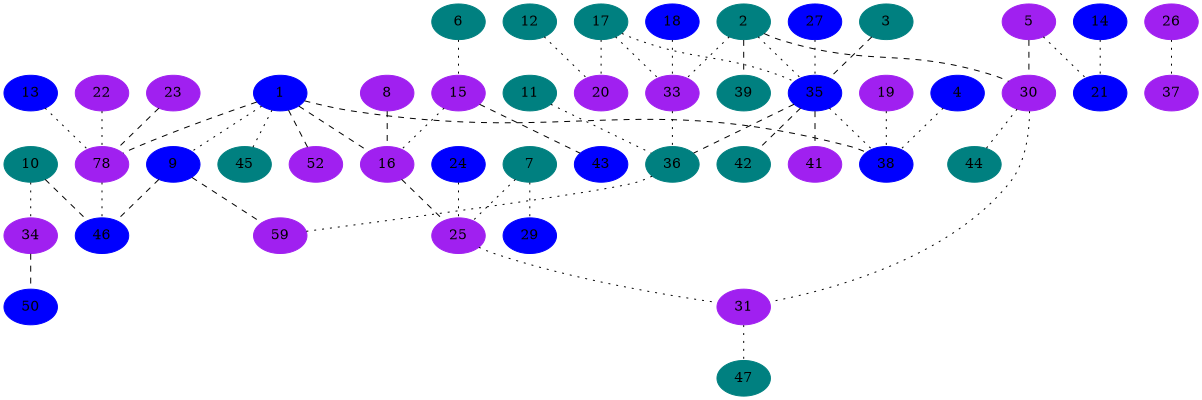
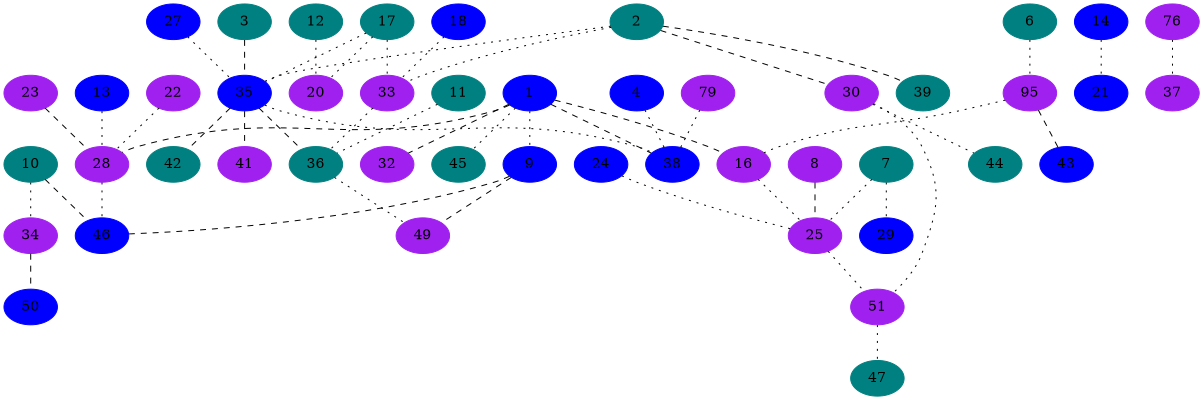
(1029, 22) -> none
(1171, 22) -> (1172, 22)
(458, 93) -> (1030, 93)
(886, 93) -> (708, 93)
(387, 129) -> (815, 200)
(102, 164) -> (102, 164)
(316, 164) -> (387, 164)
(423, 200) -> (779, 200)
(280, 236) -> (423, 236)
(744, 307) -> (877, 307)
